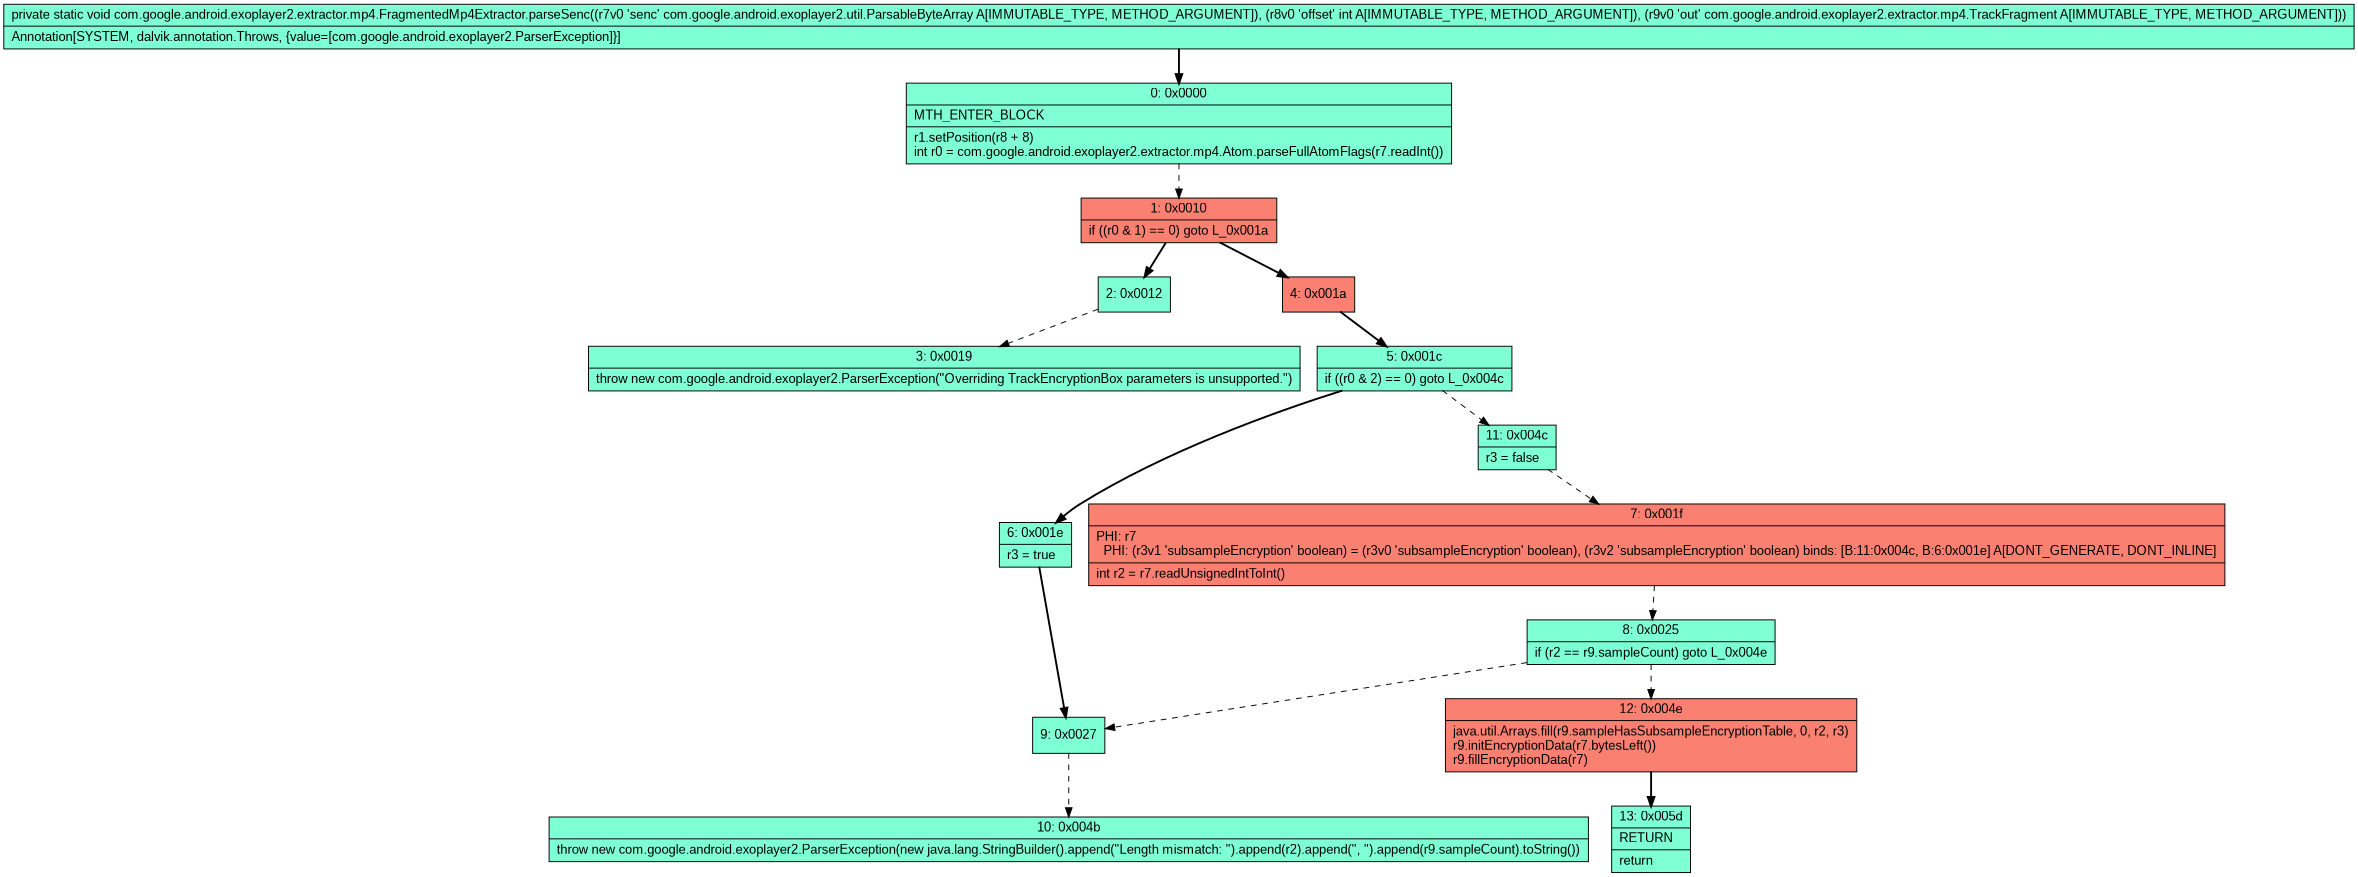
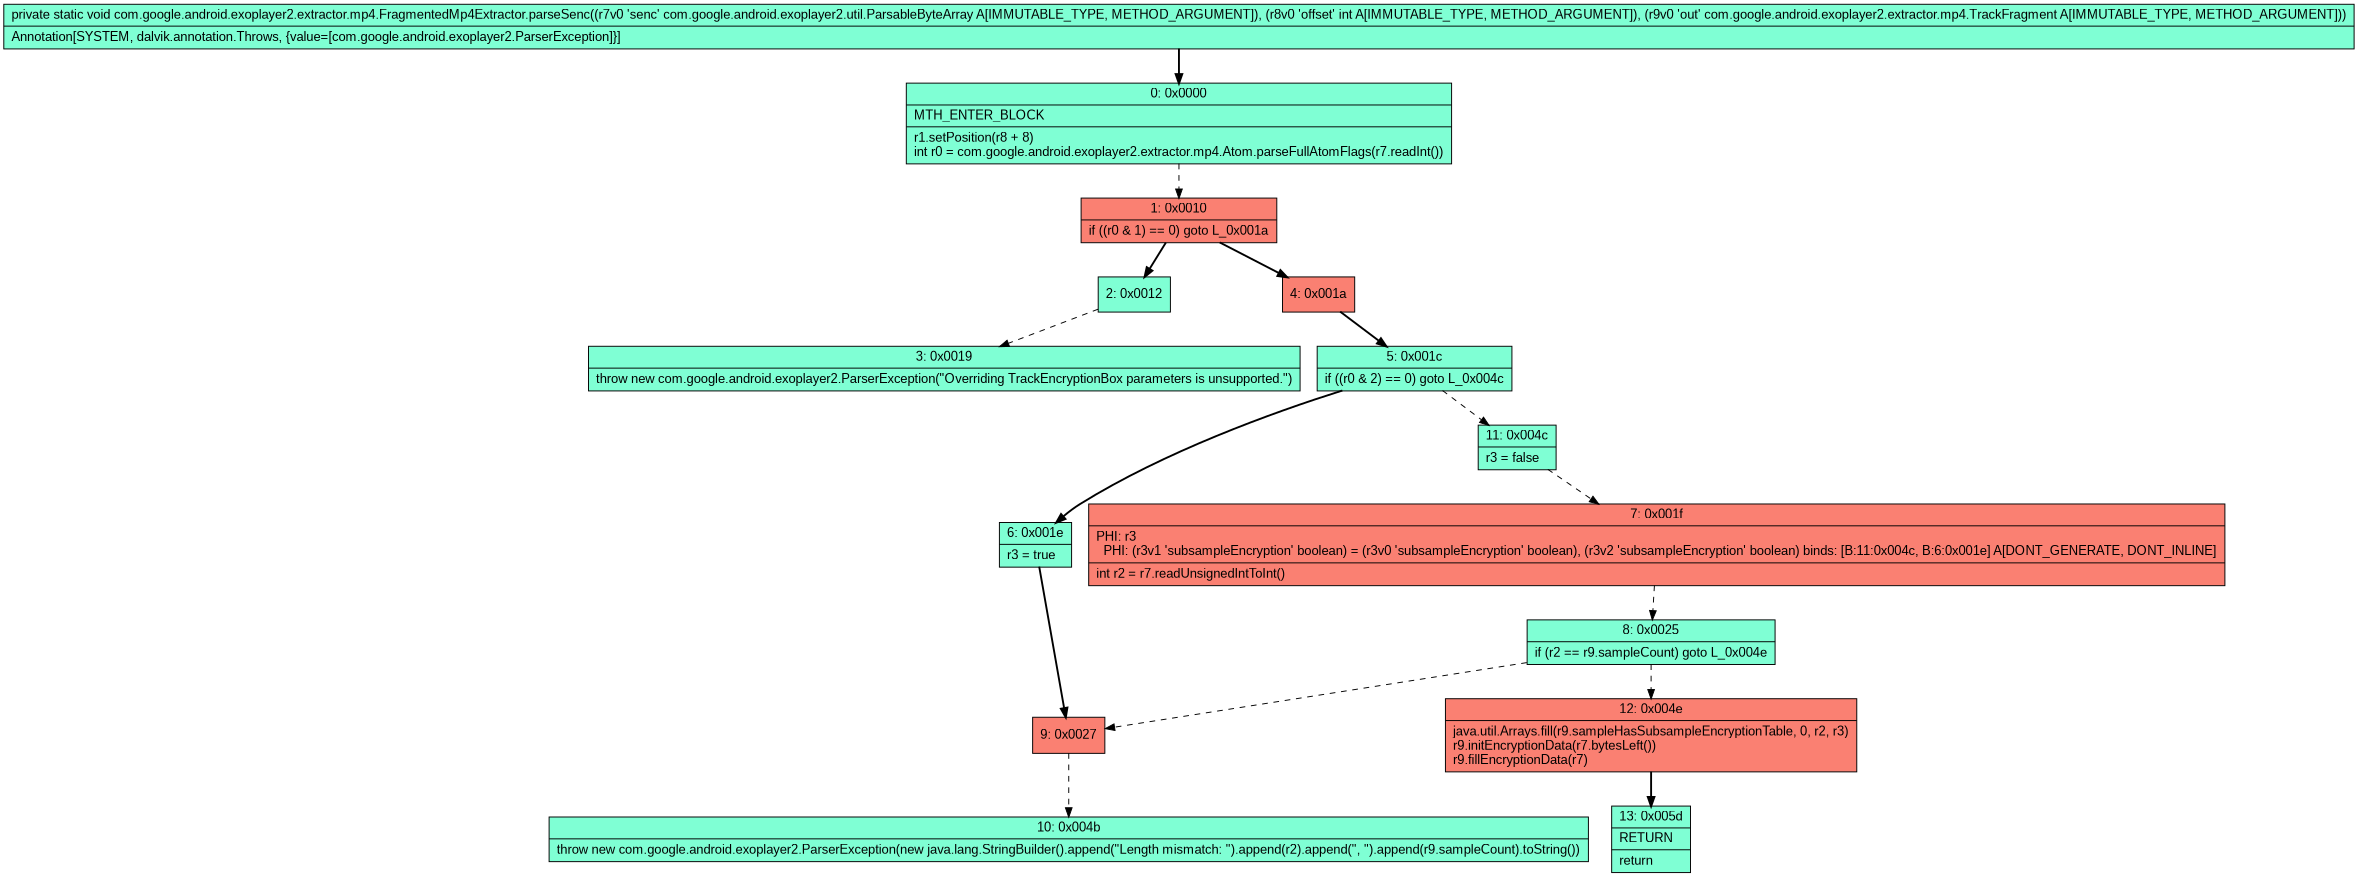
(1118, 537) -> (1118, 537)
(1069, 735) -> (1069, 735)
